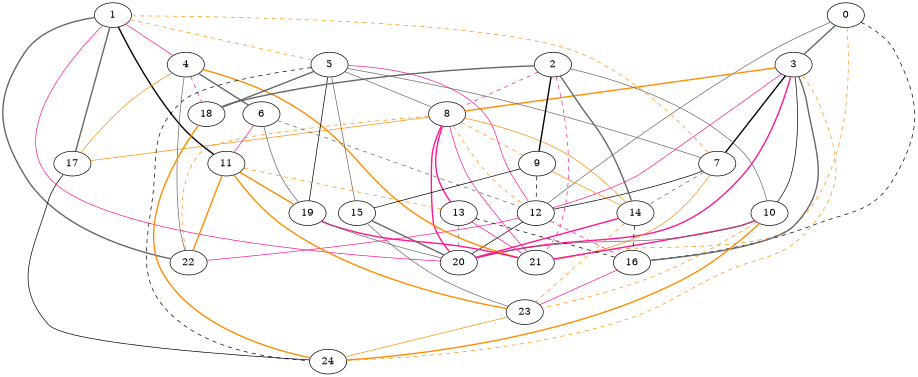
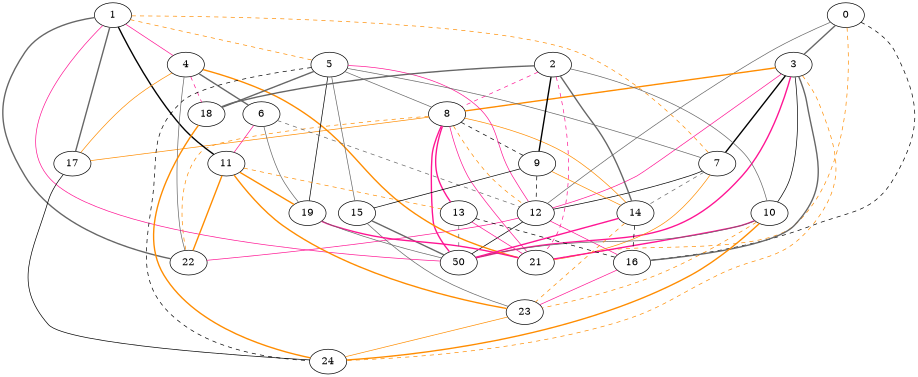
(492, 139) -> (492, 139)
(582, 237) -> (582, 237)
(459, 263) -> (459, 263)
